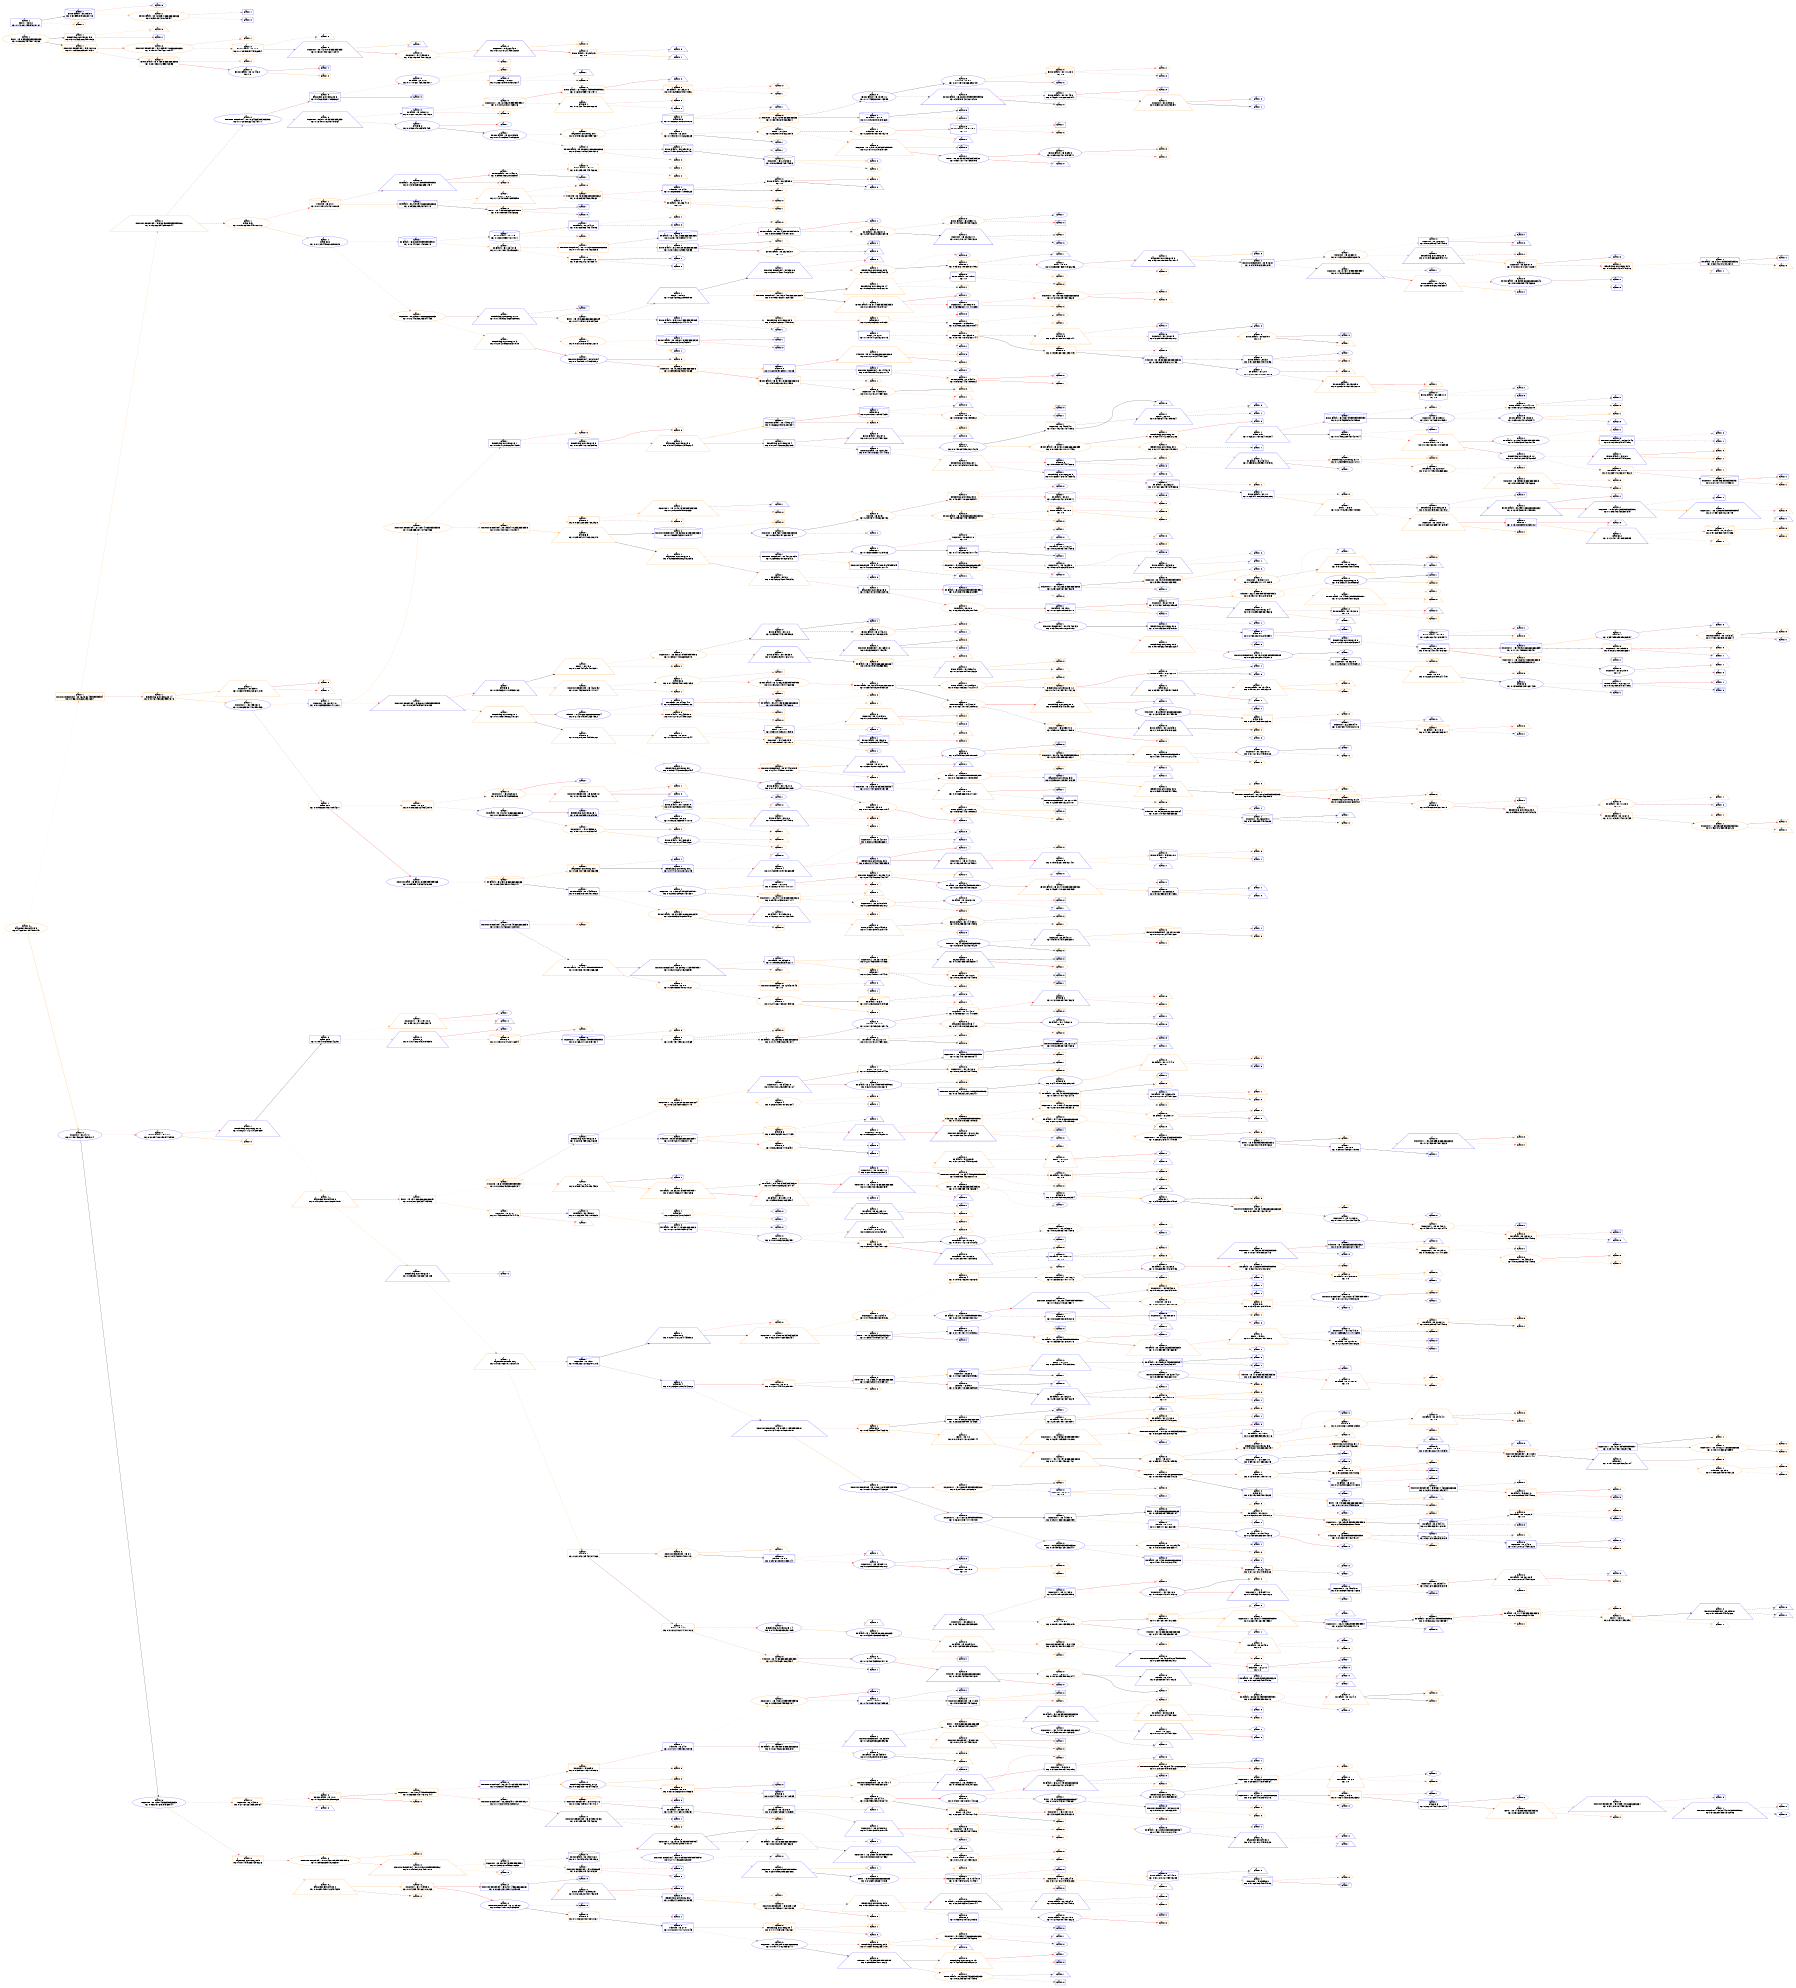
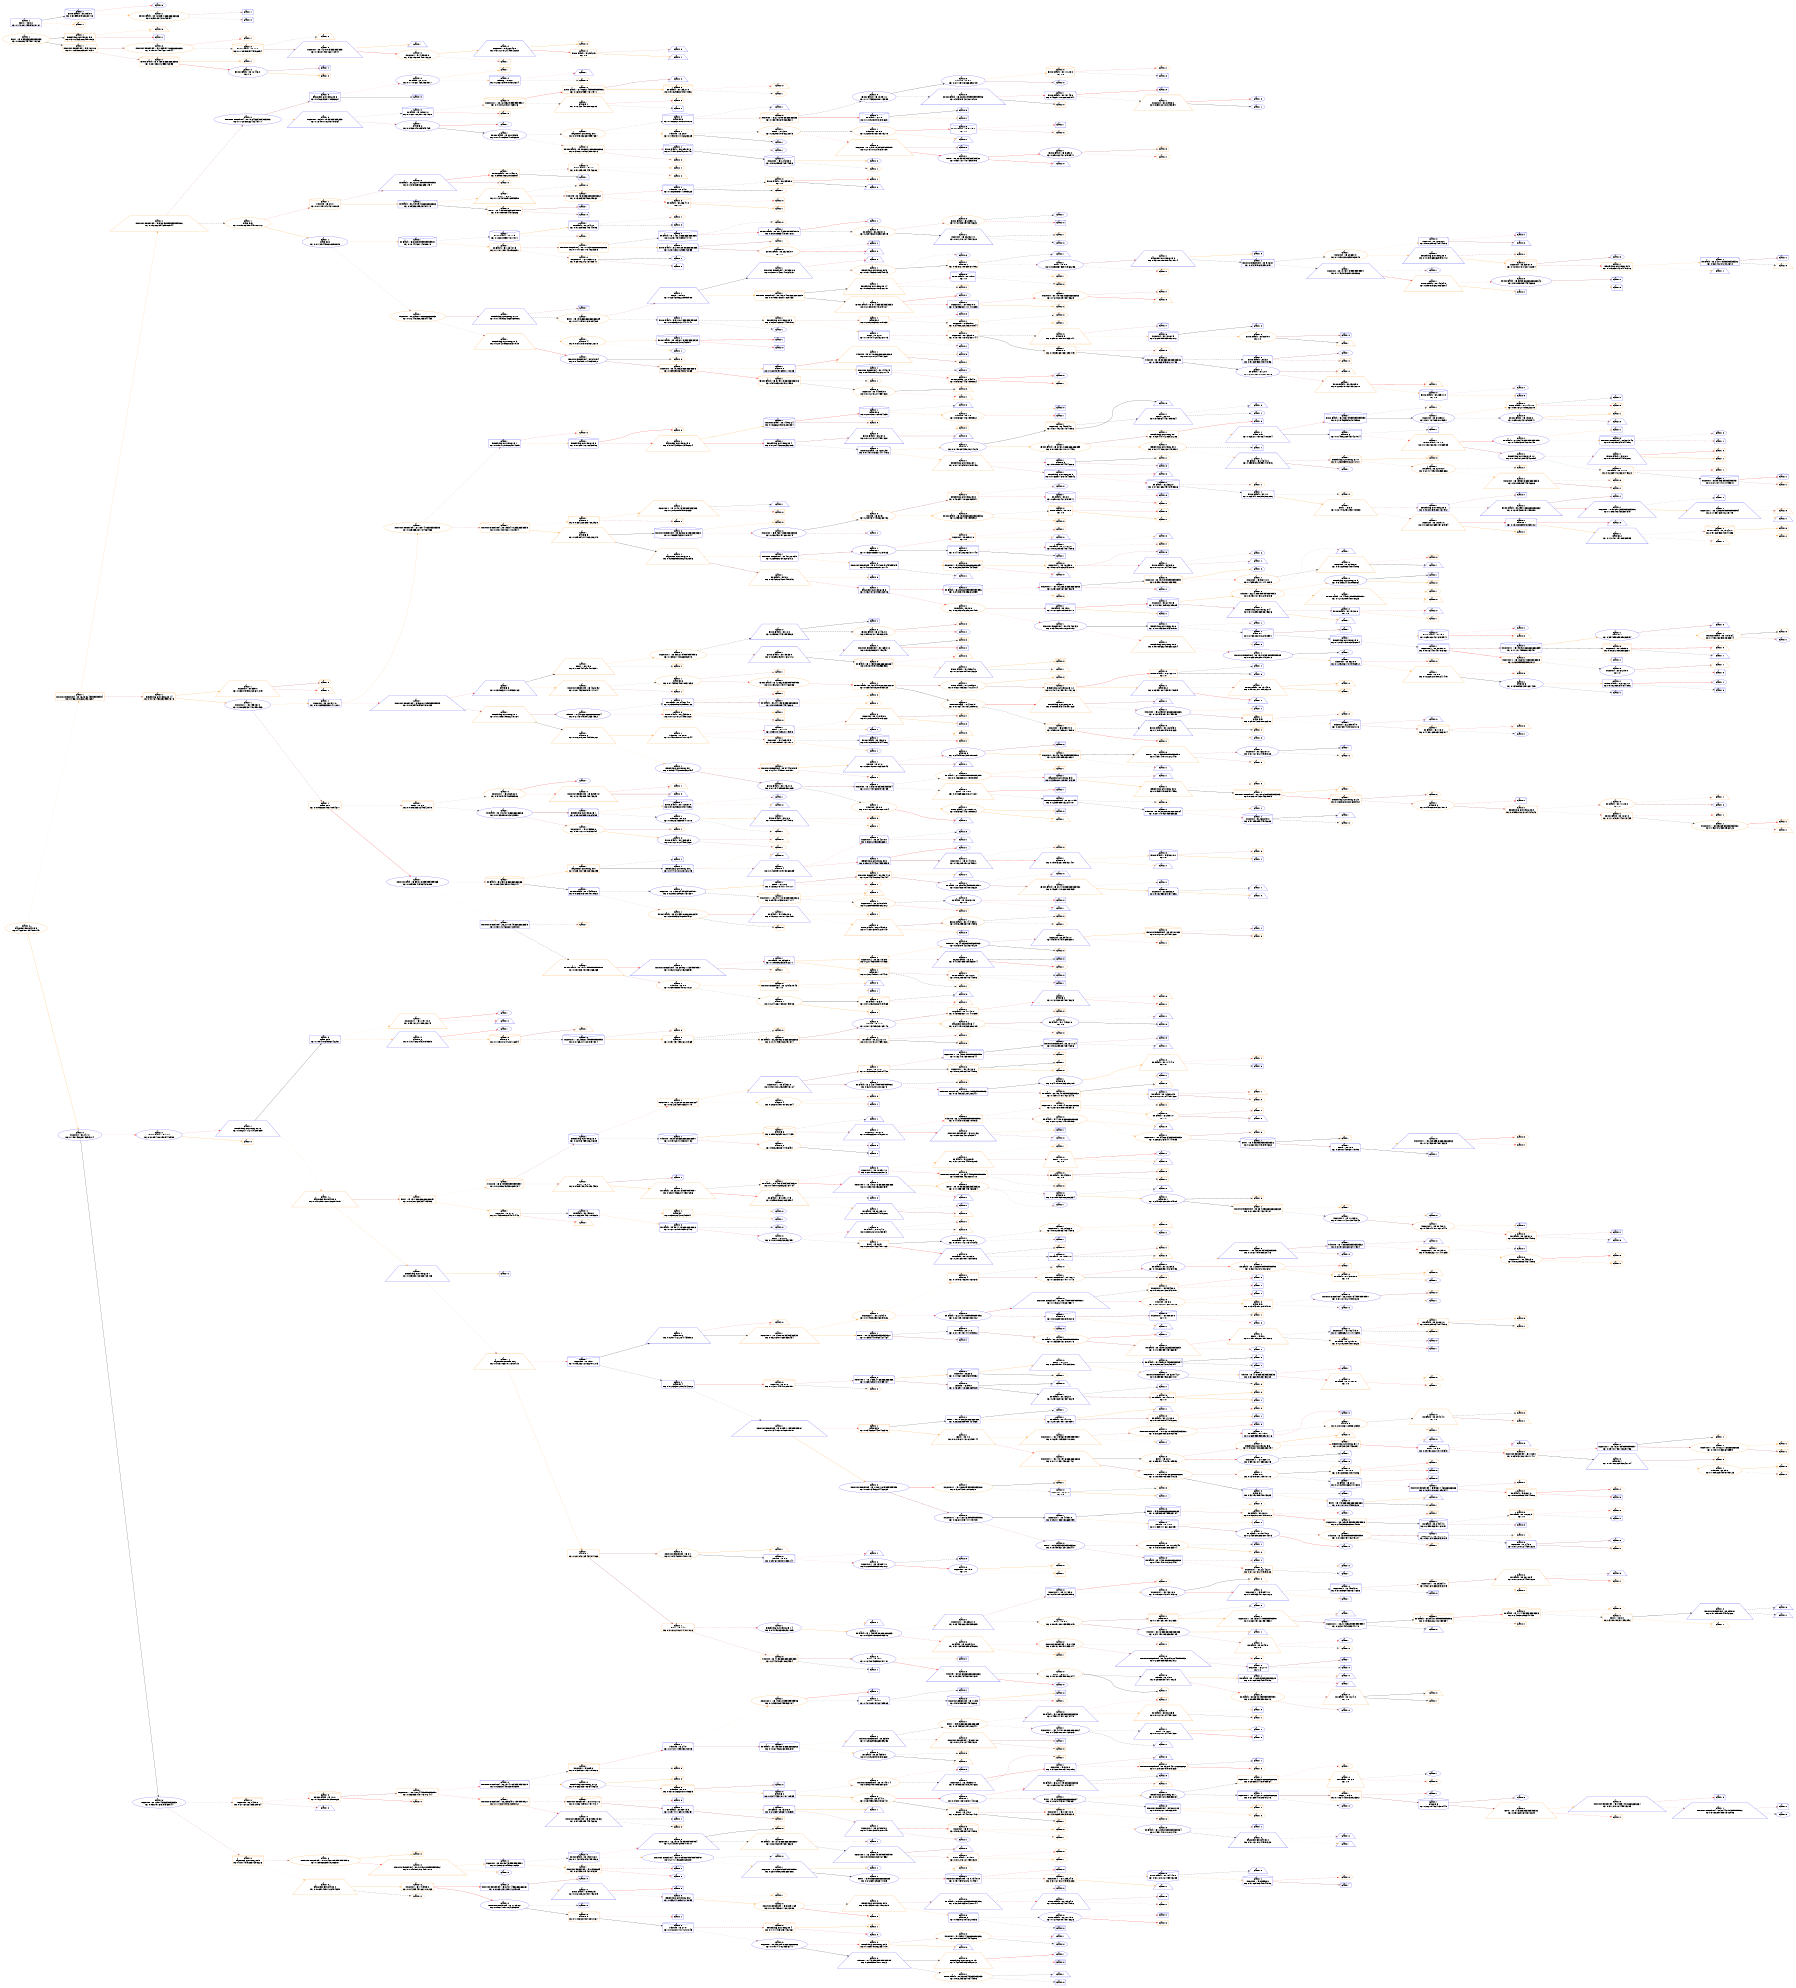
(1434, 1449) -> (1434, 1449)
